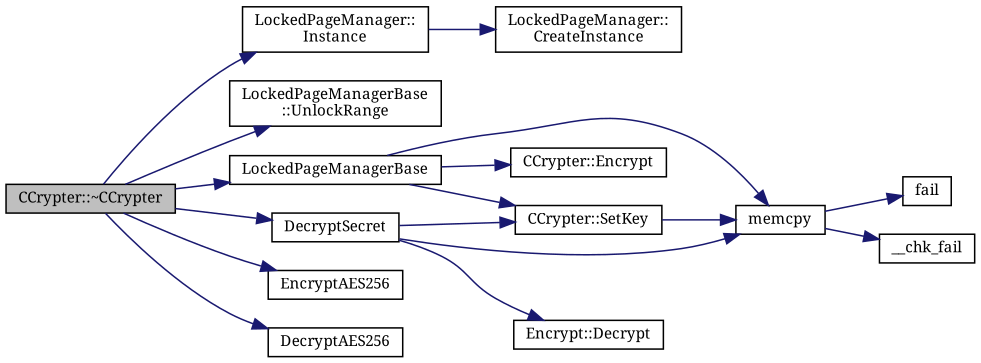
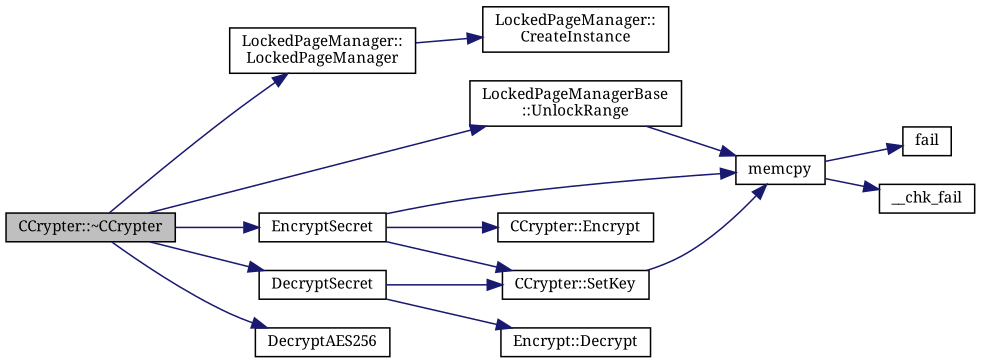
(335, 29) -> (323, 51)
(335, 170) -> (323, 227)
(563, 254) -> (684, 139)
(335, 285) -> none
